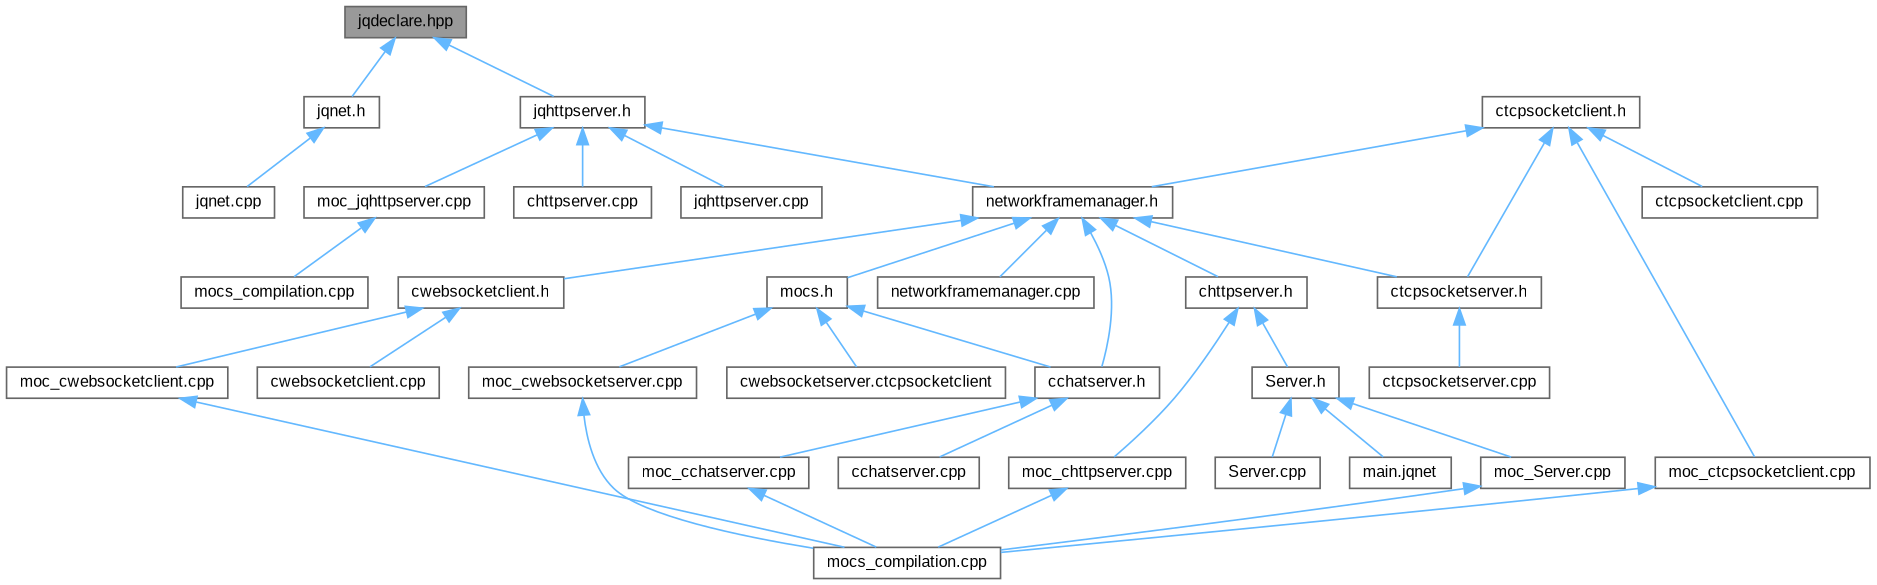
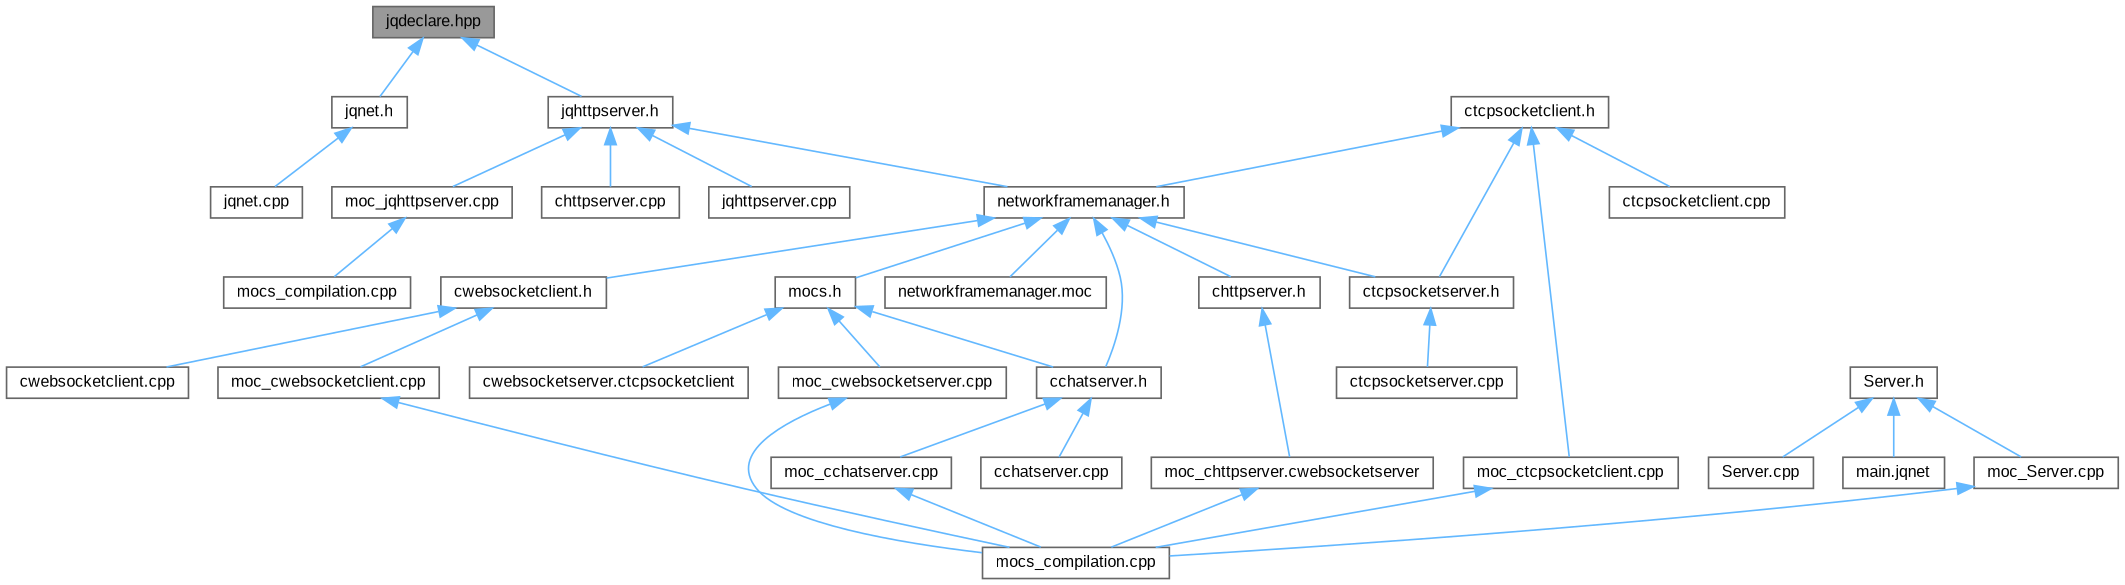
(986, 293) -> (996, 293)
(1275, 345) -> none
(1097, 473) -> (1292, 473)
